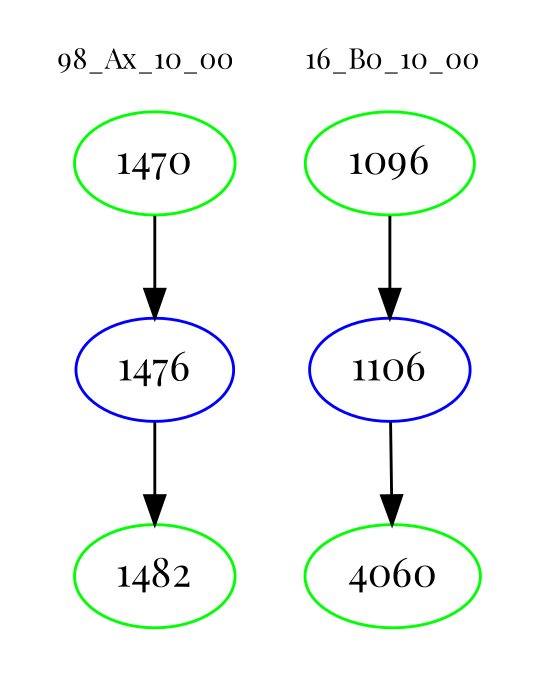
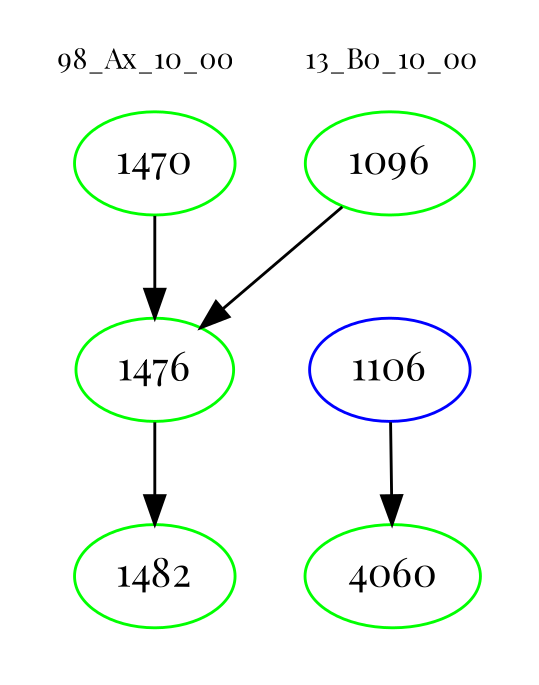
(393, 62) -> (393, 62)
(390, 253) -> (301, 242)
(155, 370) -> (155, 370)
